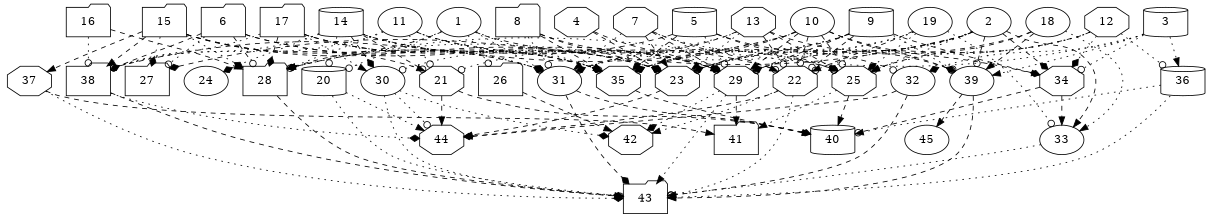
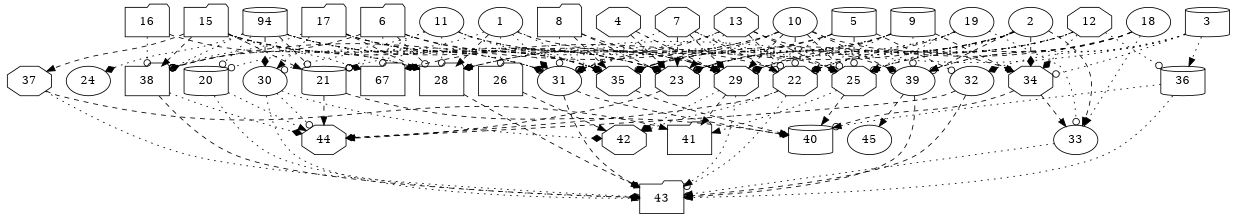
(341, 22) -> (265, 22)
(834, 51) -> (855, 51)
none -> (948, 51)
(147, 81) -> (383, 81)
(442, 81) -> (324, 81)
